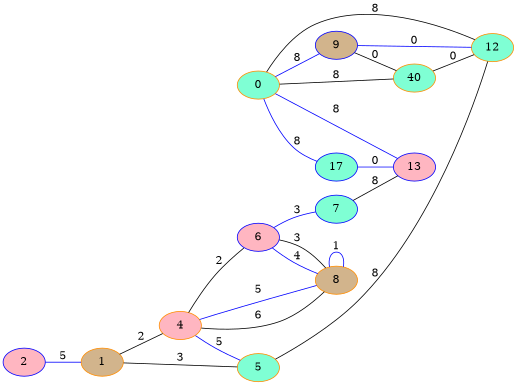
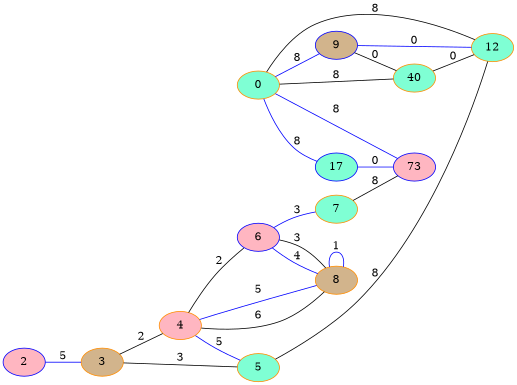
(414, 167) -> (414, 167)
(336, 209) -> (336, 209)
(102, 362) -> (102, 362)
